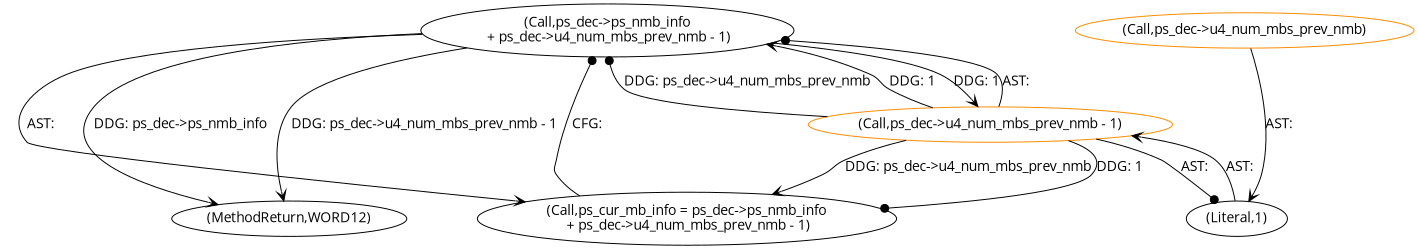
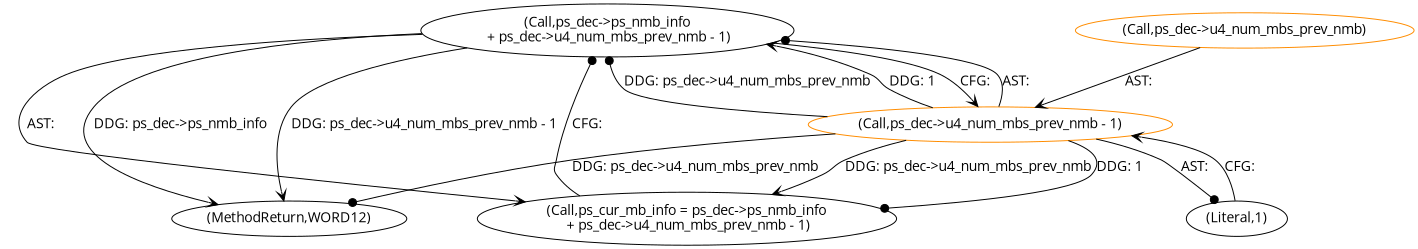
(977, 82) -> (977, 82)
(1265, 121) -> (1122, 76)
none -> (594, 157)
(1242, 167) -> (1242, 167)
